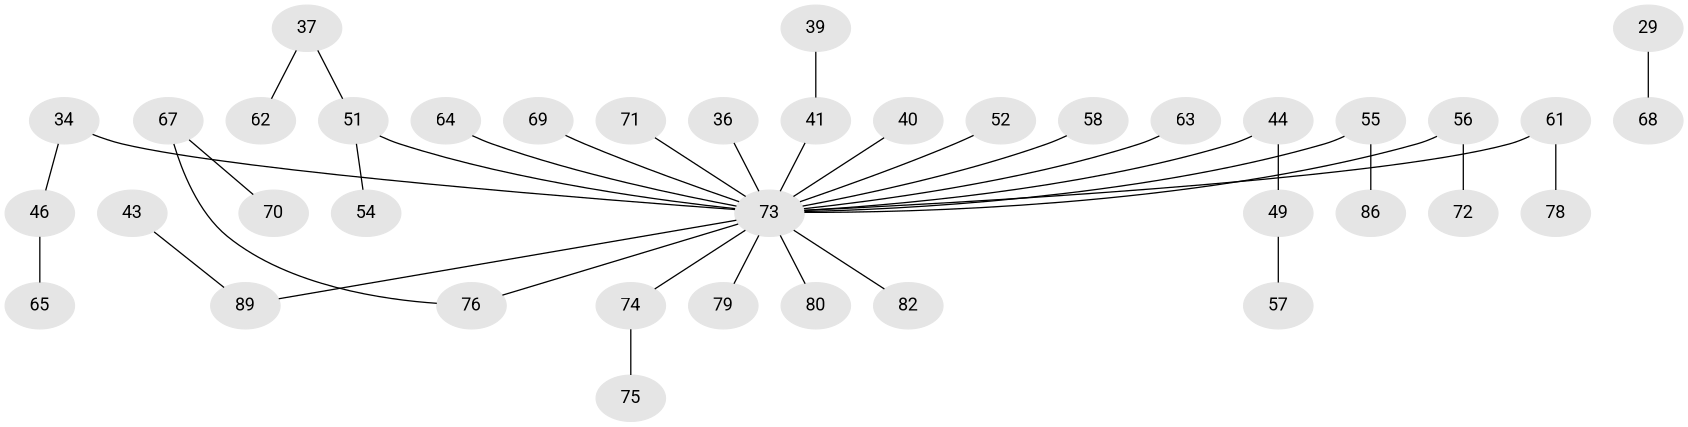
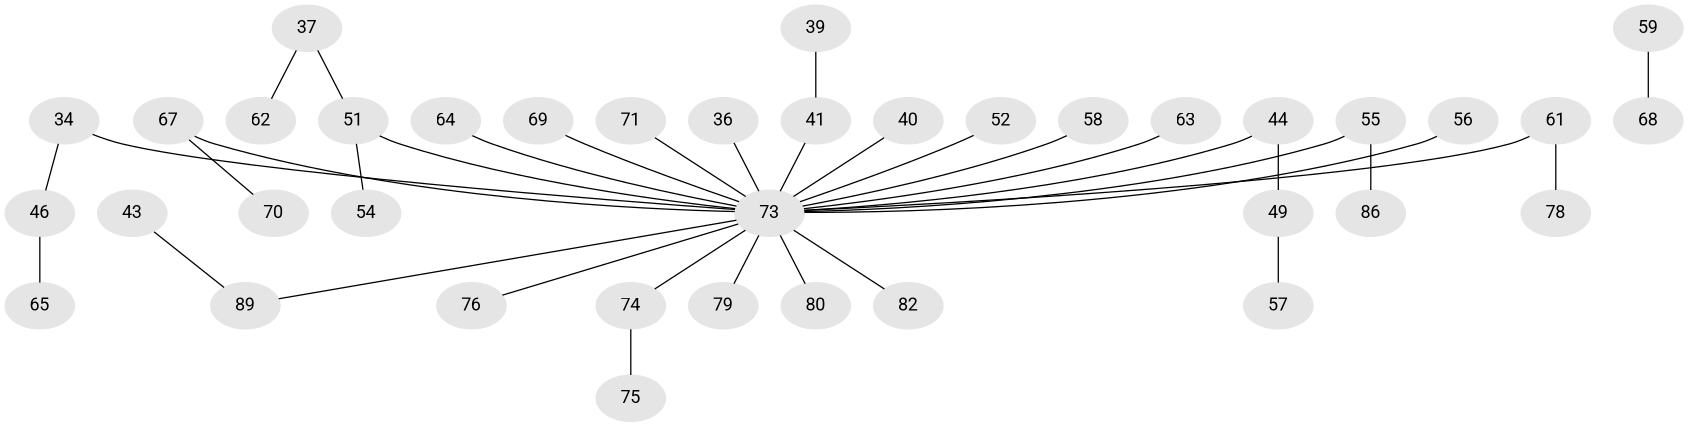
(1648, 28) -> (1648, 28)
(1463, 213) -> none
(276, 266) -> (462, 192)
